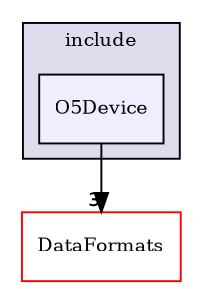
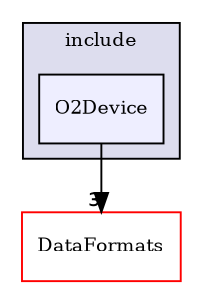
(101, 109) -> (101, 109)
